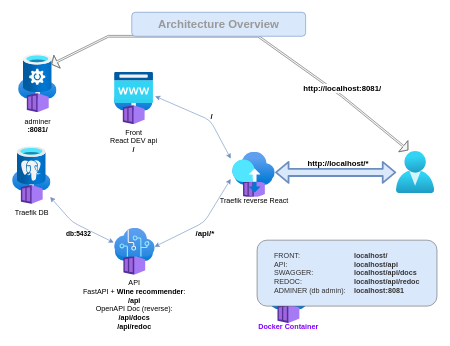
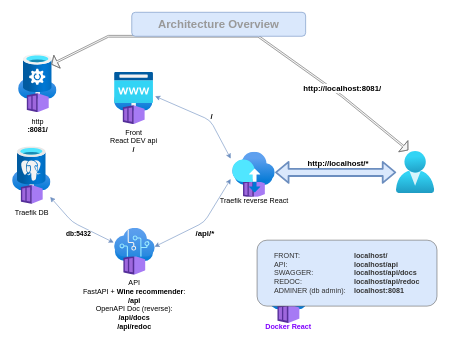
(38, 126) -> (38, 126)
(289, 327) -> (289, 327)
